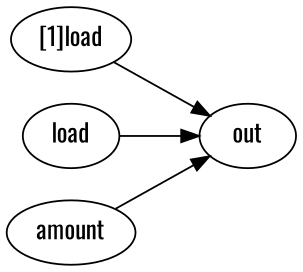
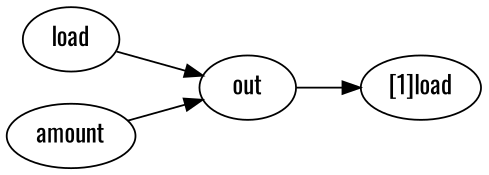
(154, 85) -> (319, 88)
